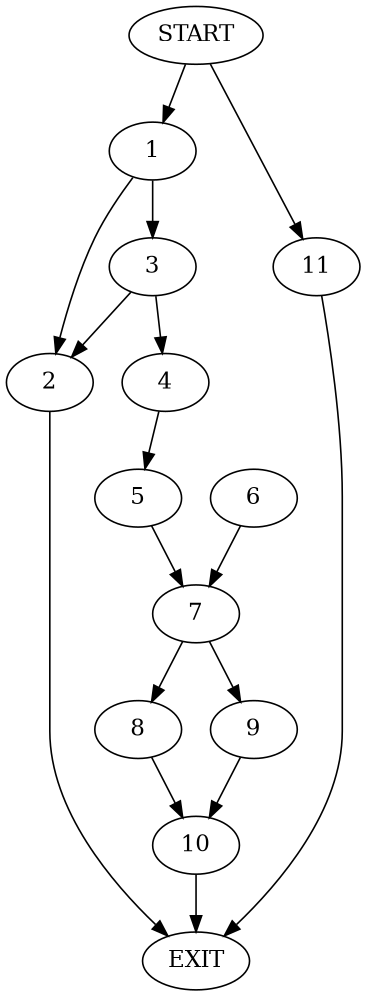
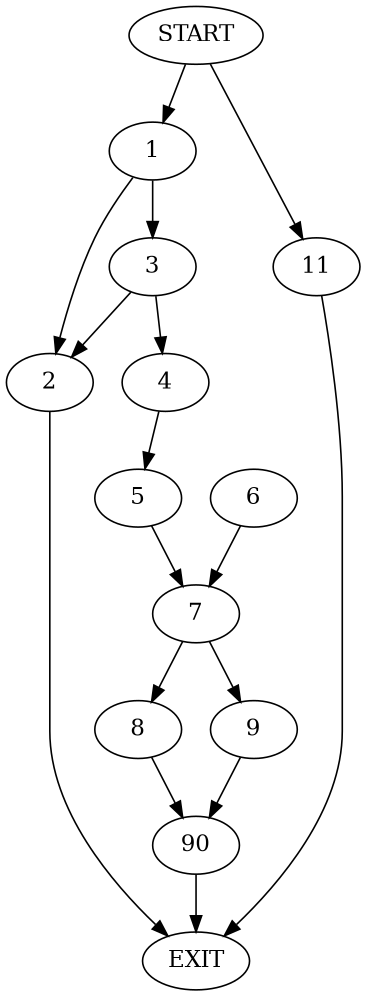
(196, 845) -> (196, 845)
